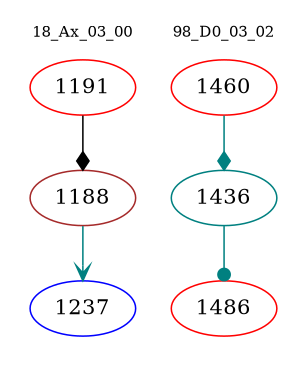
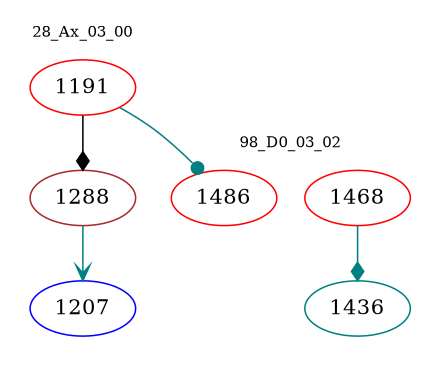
(83, 33) -> (83, 33)
(224, 87) -> (358, 198)
(83, 198) -> (83, 198)
(224, 247) -> (169, 141)
(83, 308) -> (83, 308)
